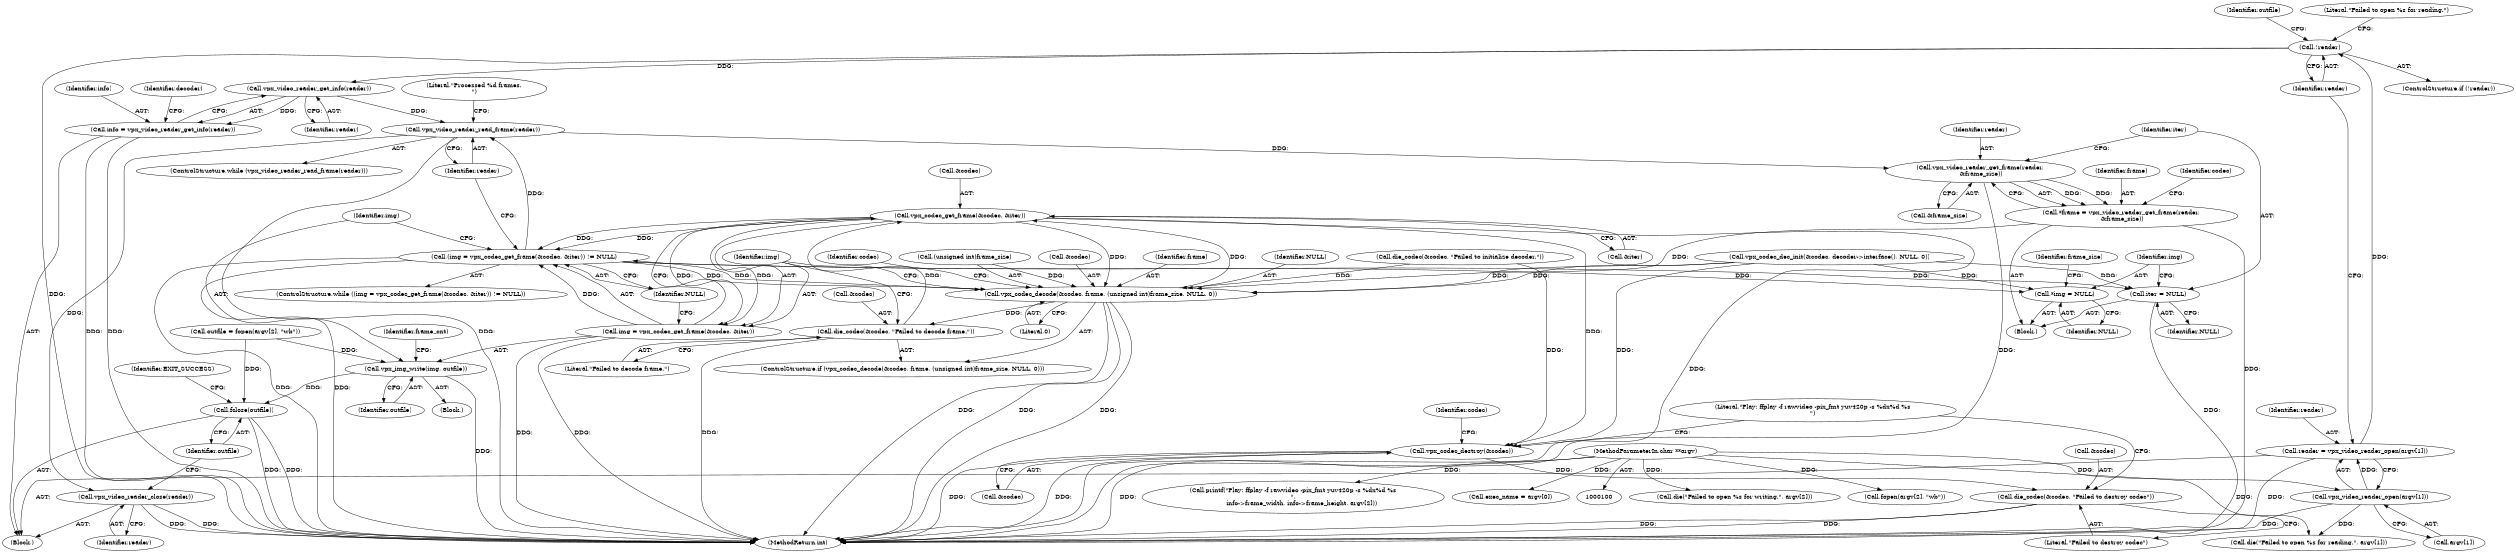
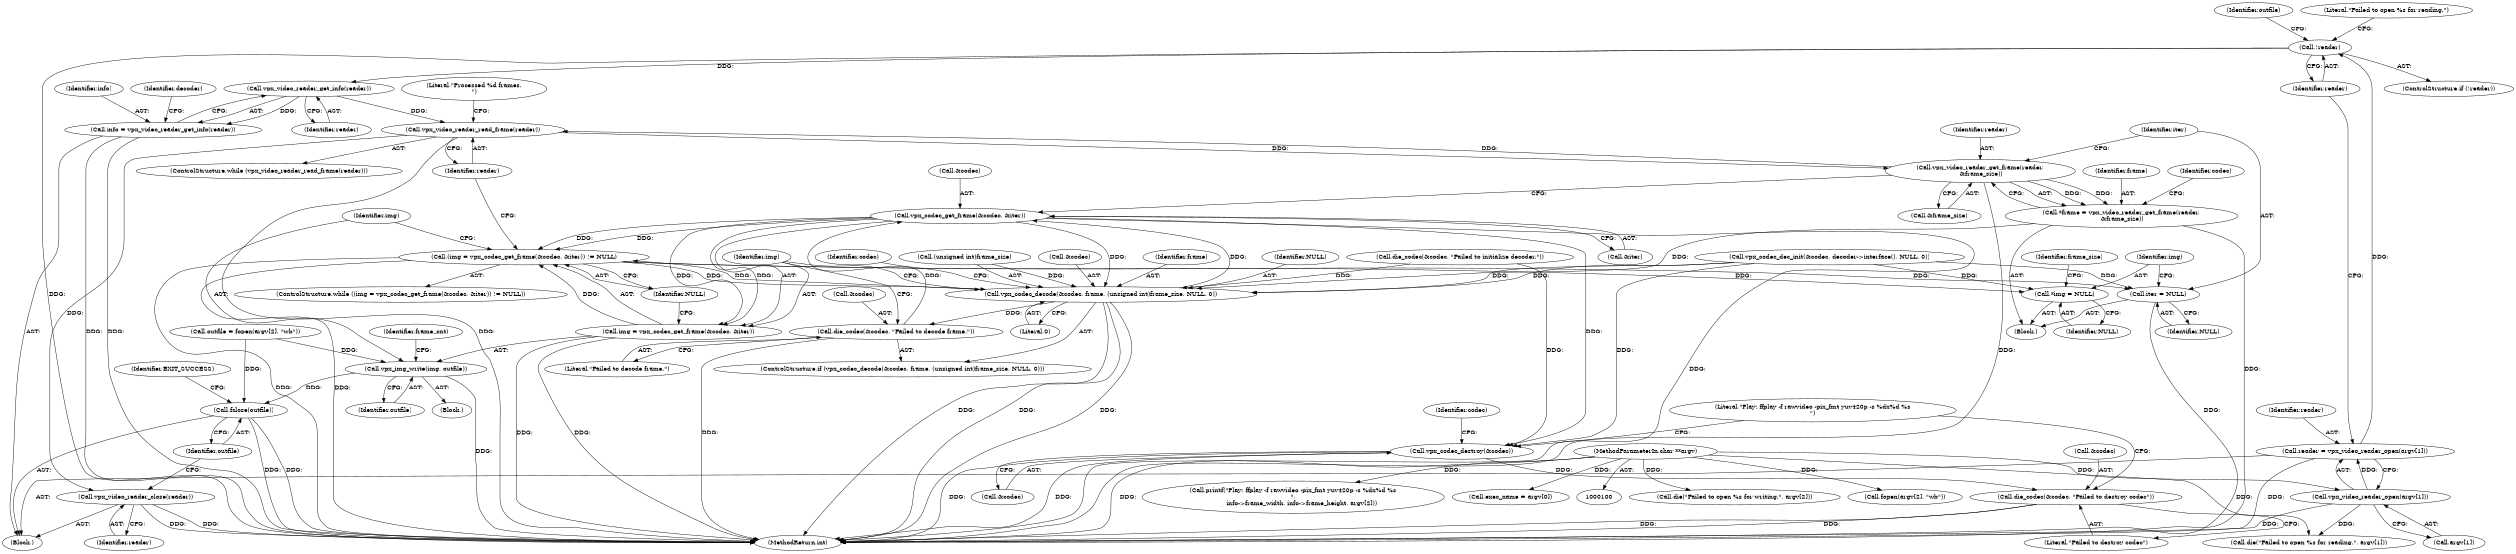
(526, 189) -> (1230, 144)
(685, 233) -> (1467, 194)
